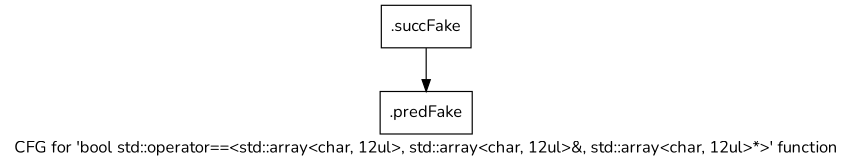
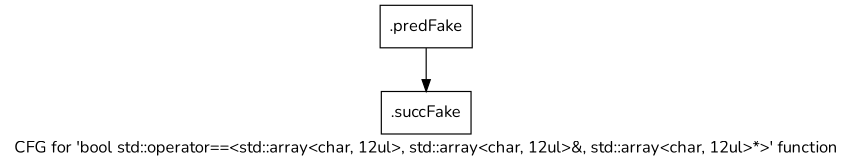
(426, 64) -> (426, 64)
